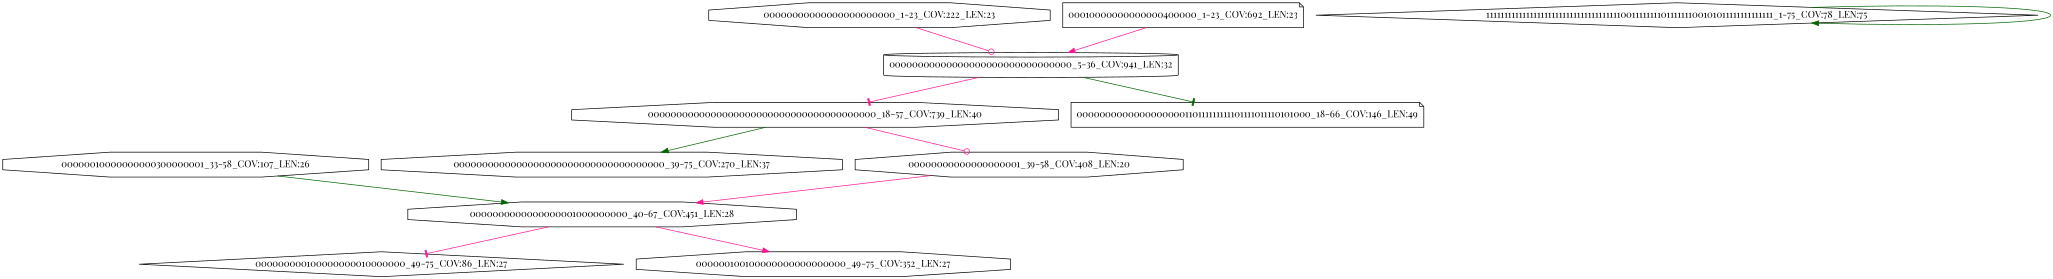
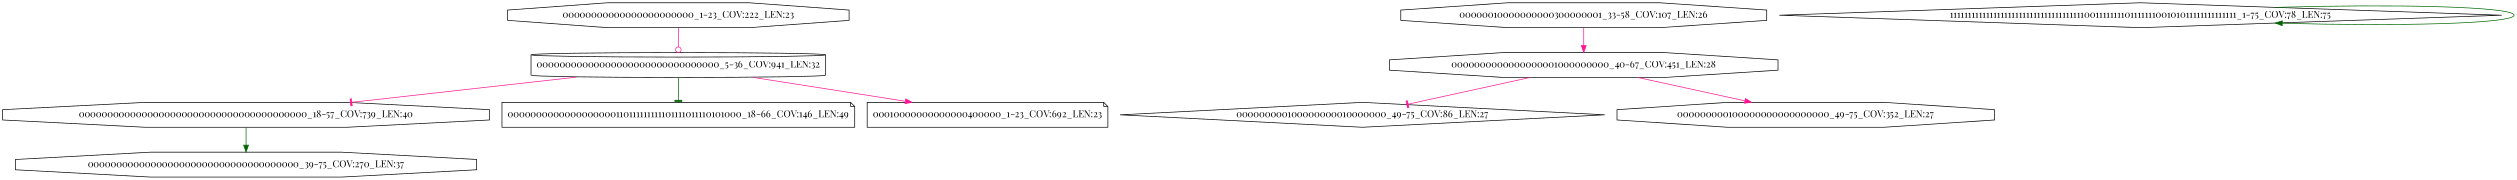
(1111, 39) -> (829, 89)
(1019, 165) -> none
(389, 189) -> (1584, 37)
(823, 264) -> (1806, 115)
